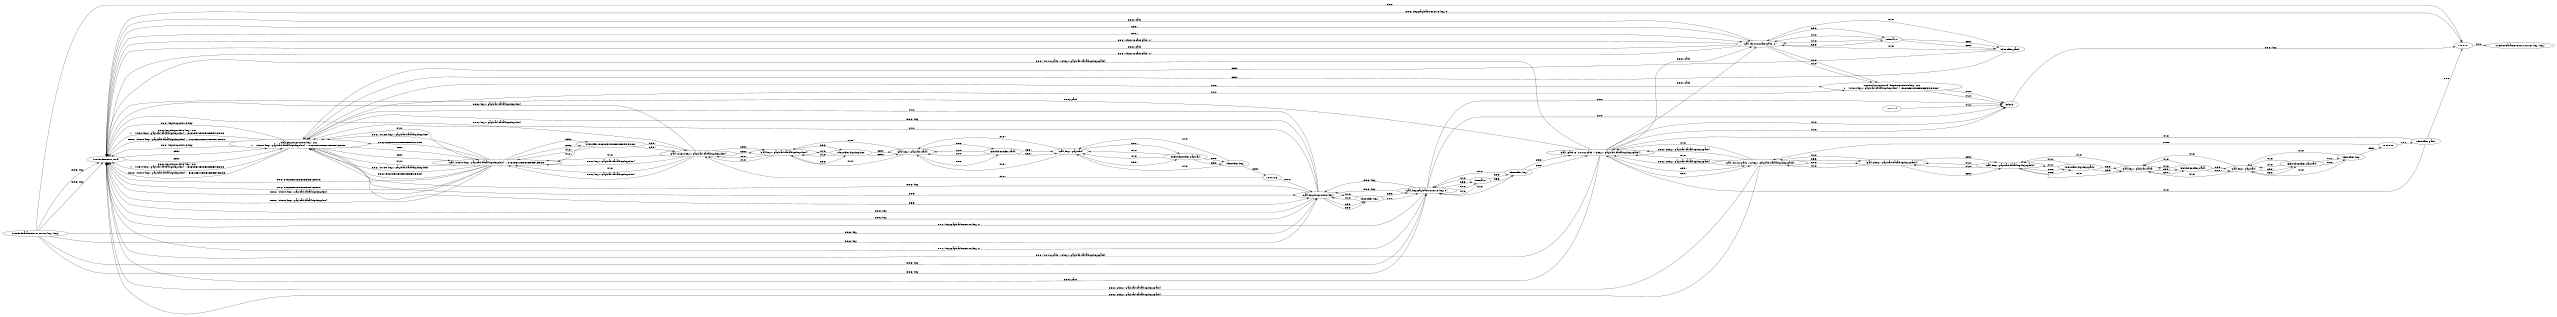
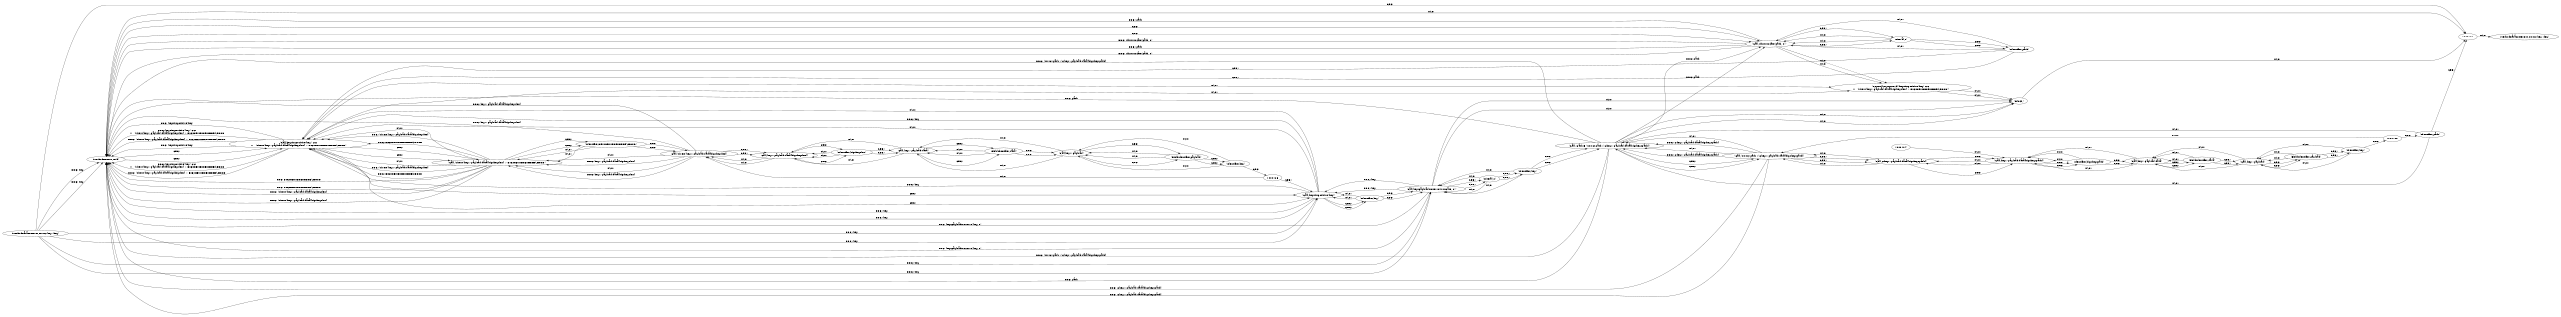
(1427, 12) -> (1432, 12)
(2271, 48) -> (2278, 59)
(1951, 107) -> (1956, 151)
(611, 144) -> (611, 144)
(1288, 179) -> (1289, 180)
(1427, 191) -> (1432, 189)
